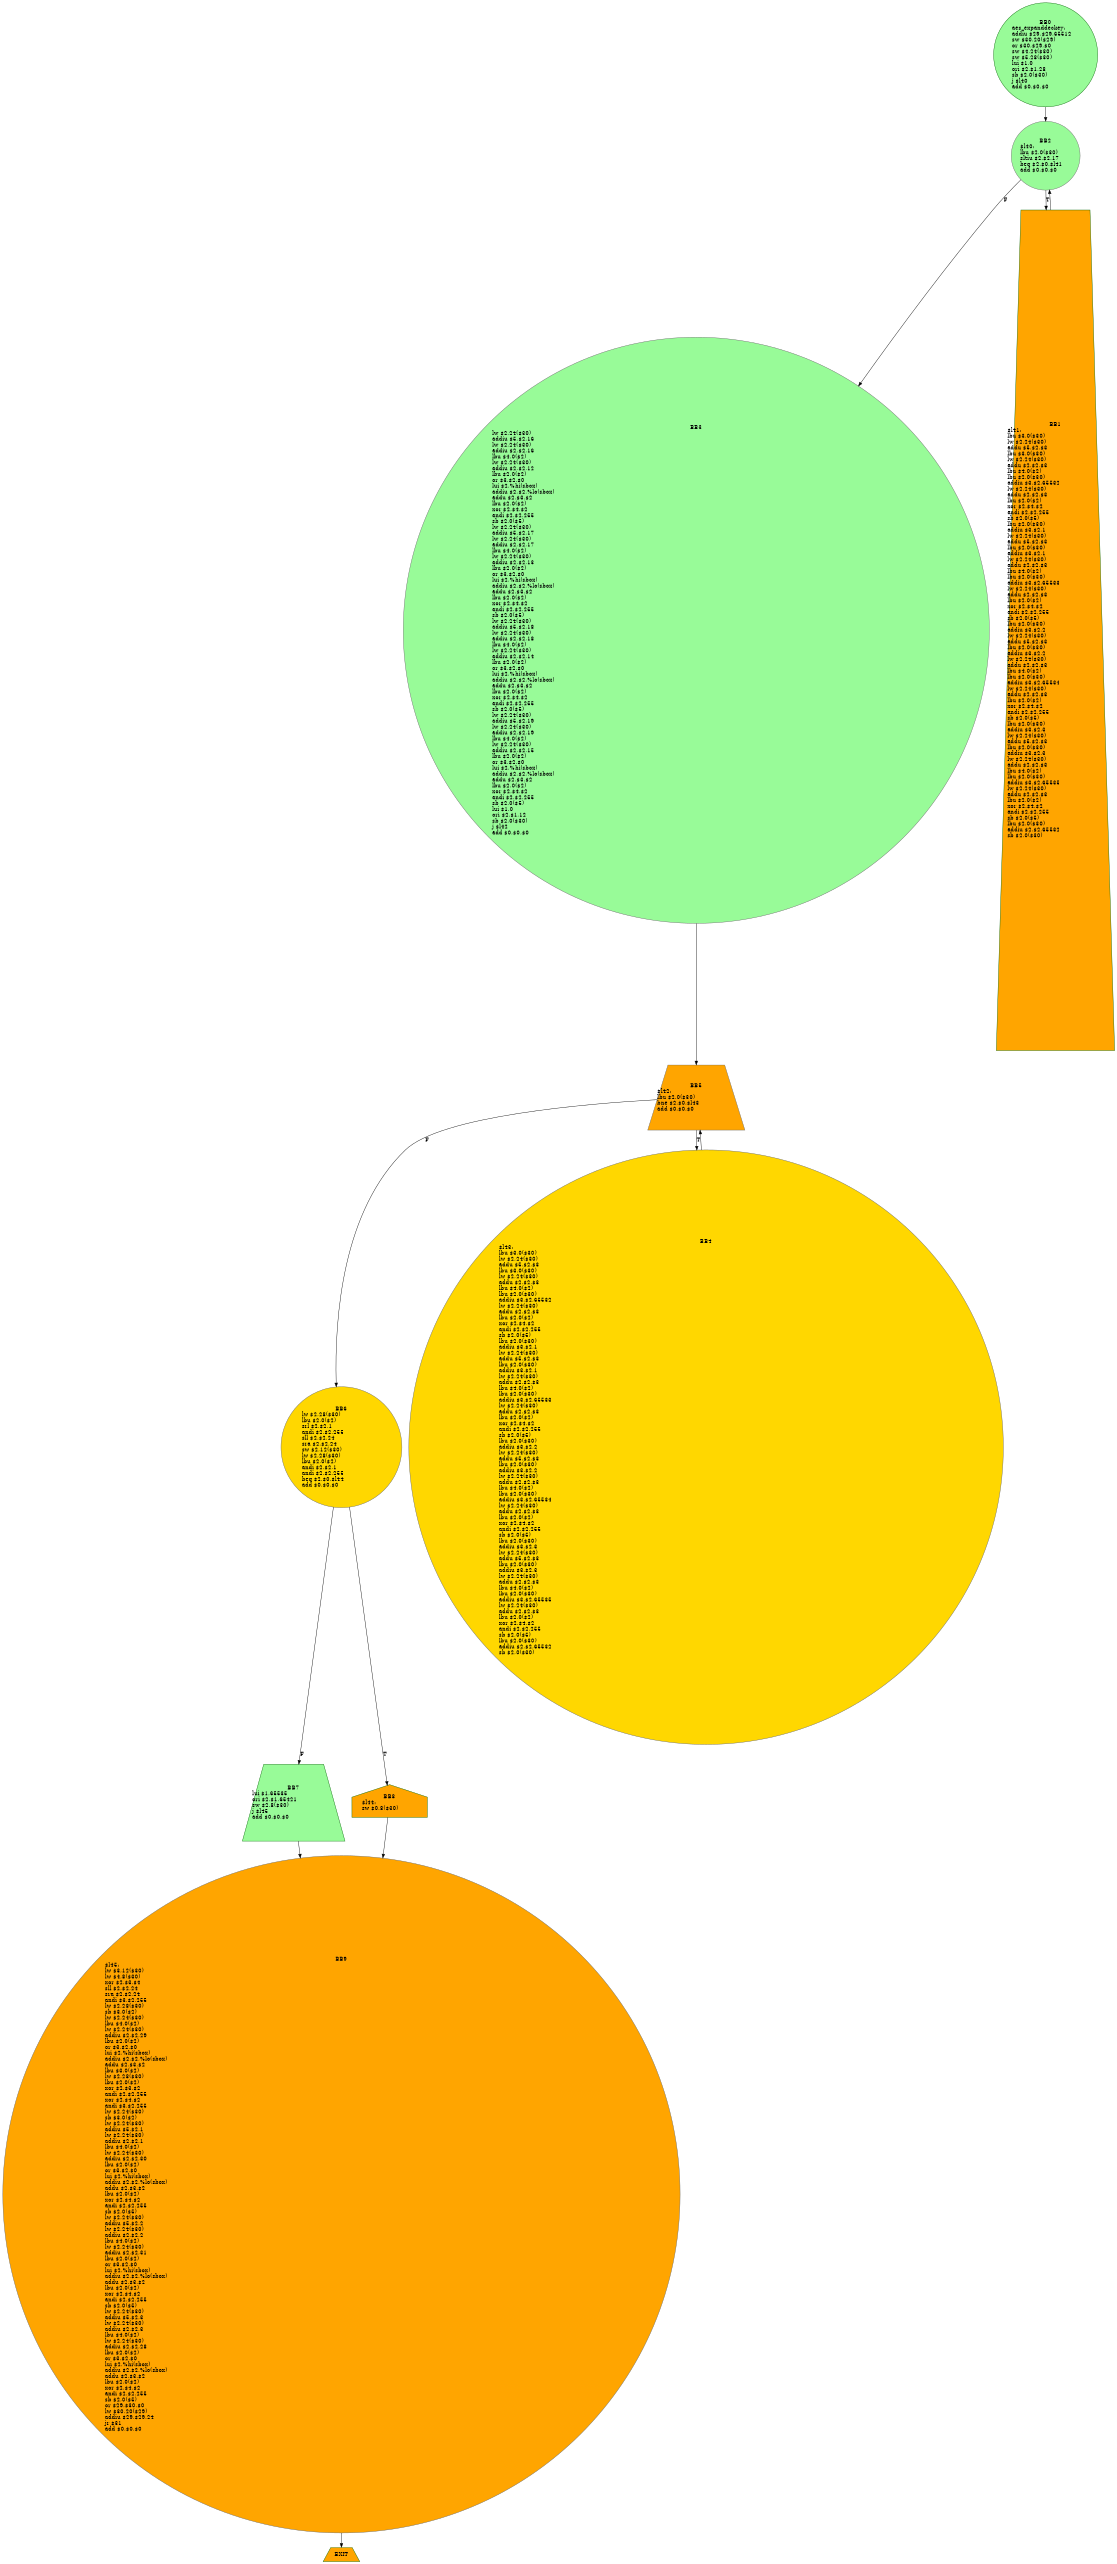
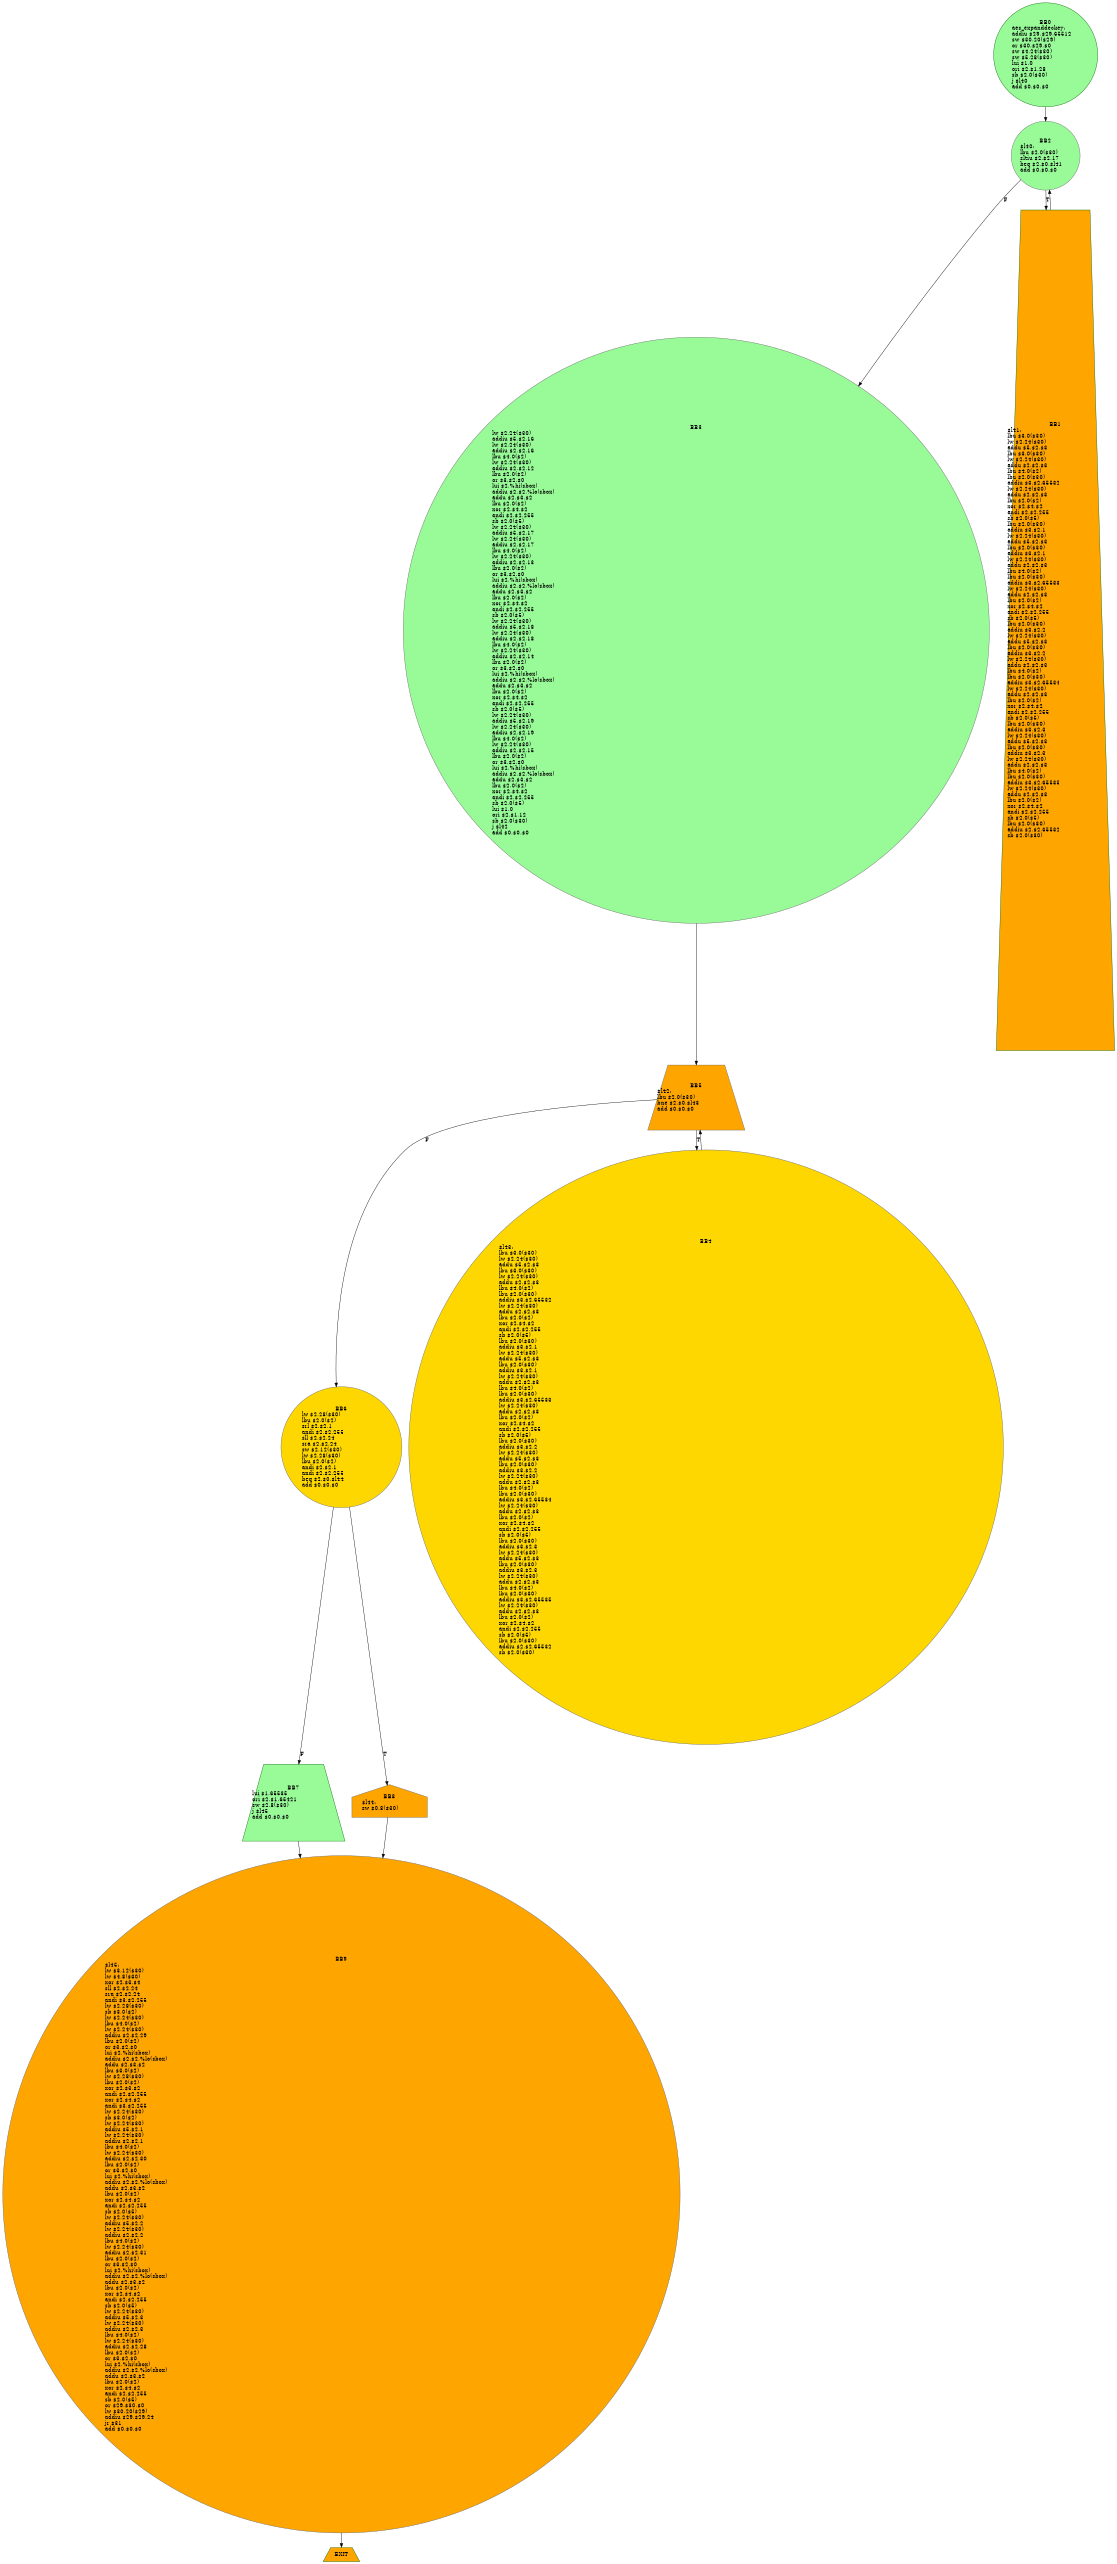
(390, 1803) -> (390, 1803)
